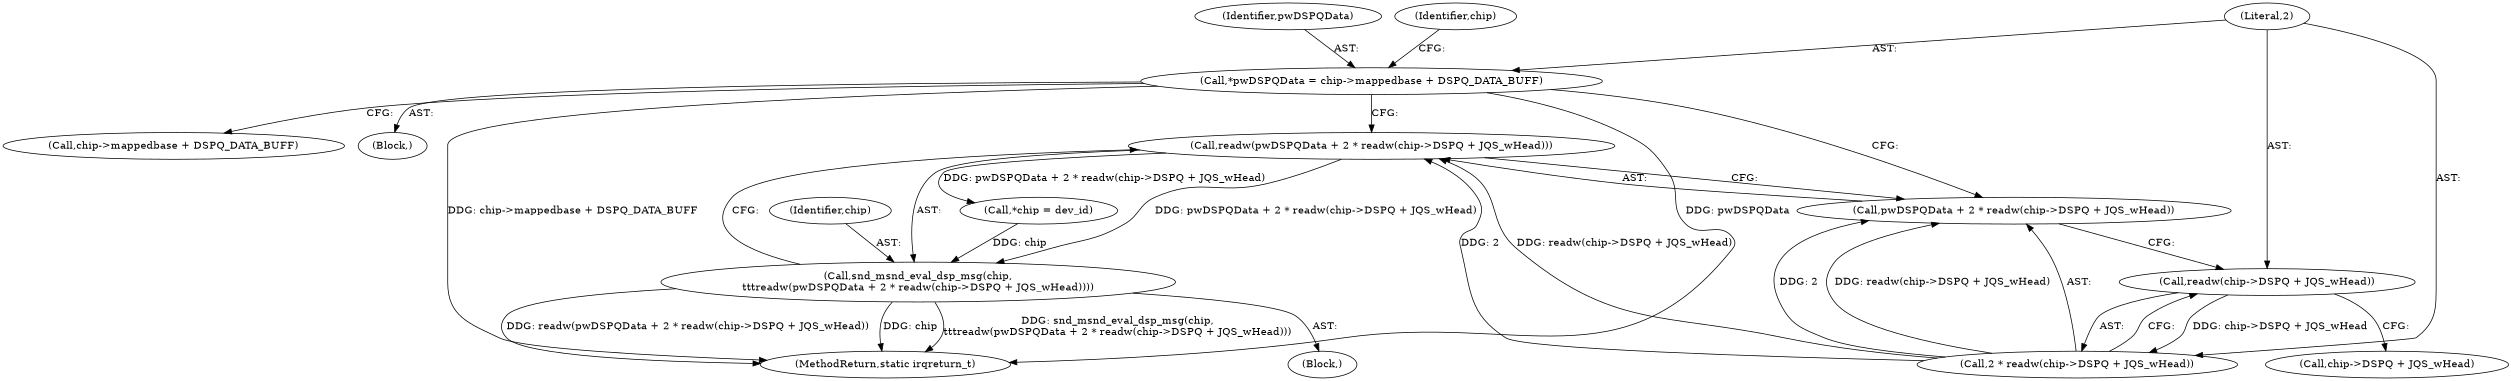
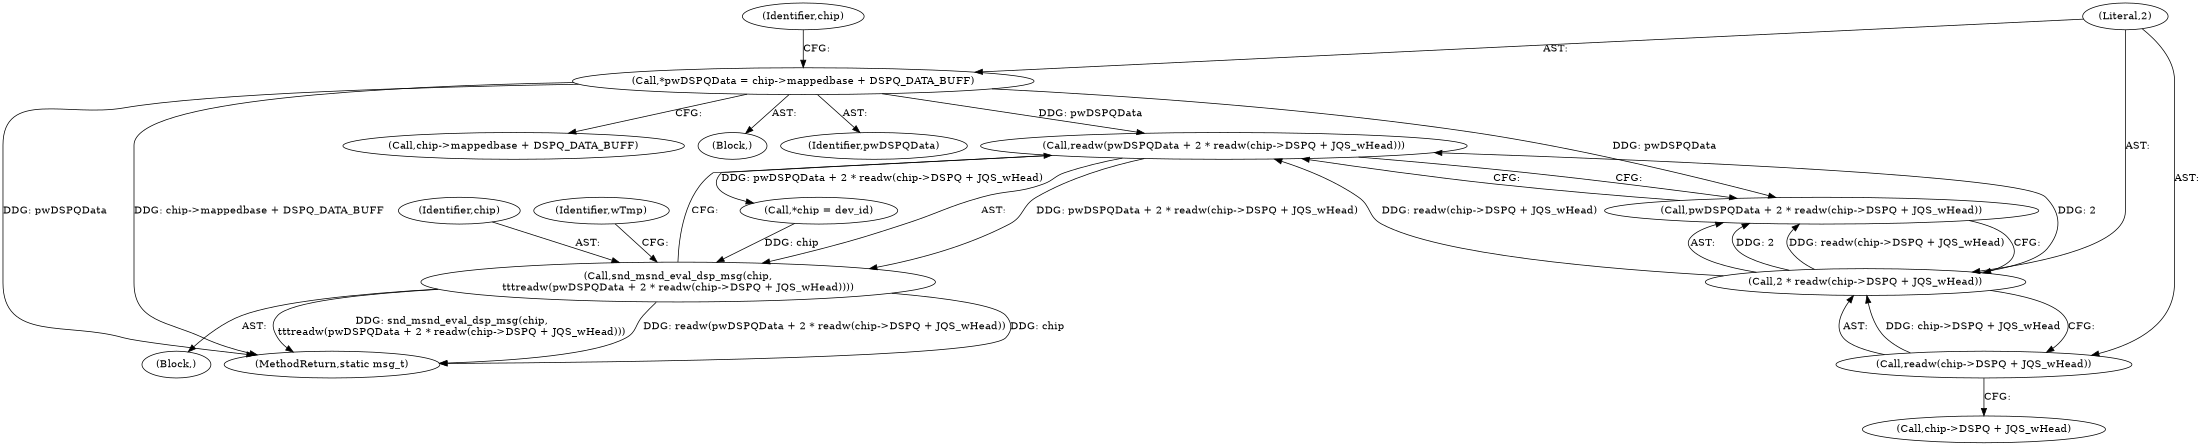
(1327, 46) -> (836, 111)
(1387, 114) -> (1091, 114)
(1887, 146) -> (1665, 146)
(1637, 178) -> (1509, 178)
none -> (602, 211)
(2138, 246) -> (2009, 240)
(885, 365) -> (332, 365)
